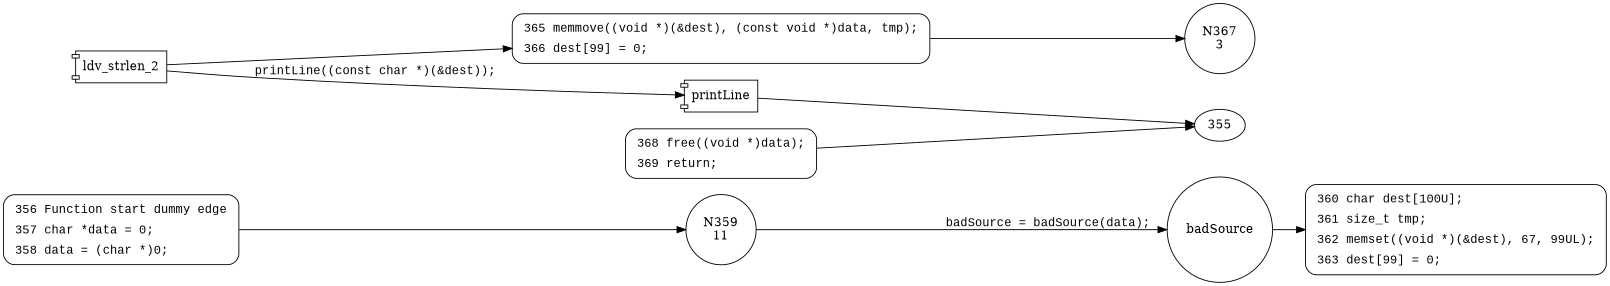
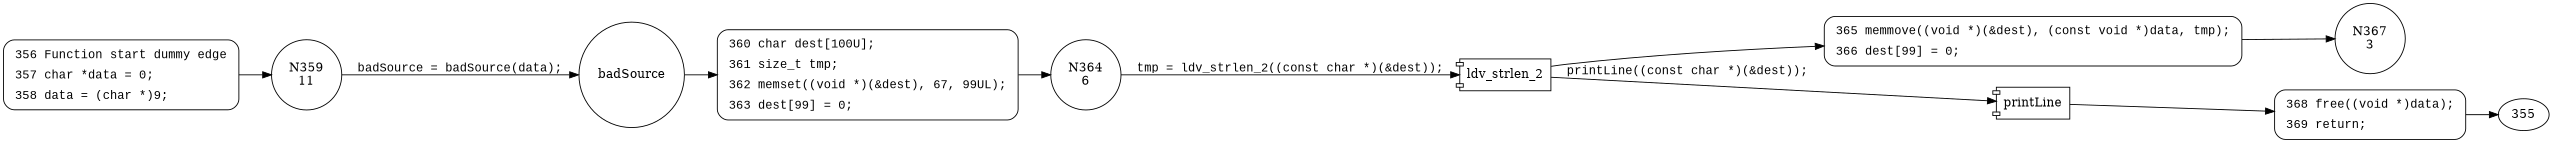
none -> (1086, 75)
(972, 111) -> (2168, 108)
(107, 250) -> (107, 95)
